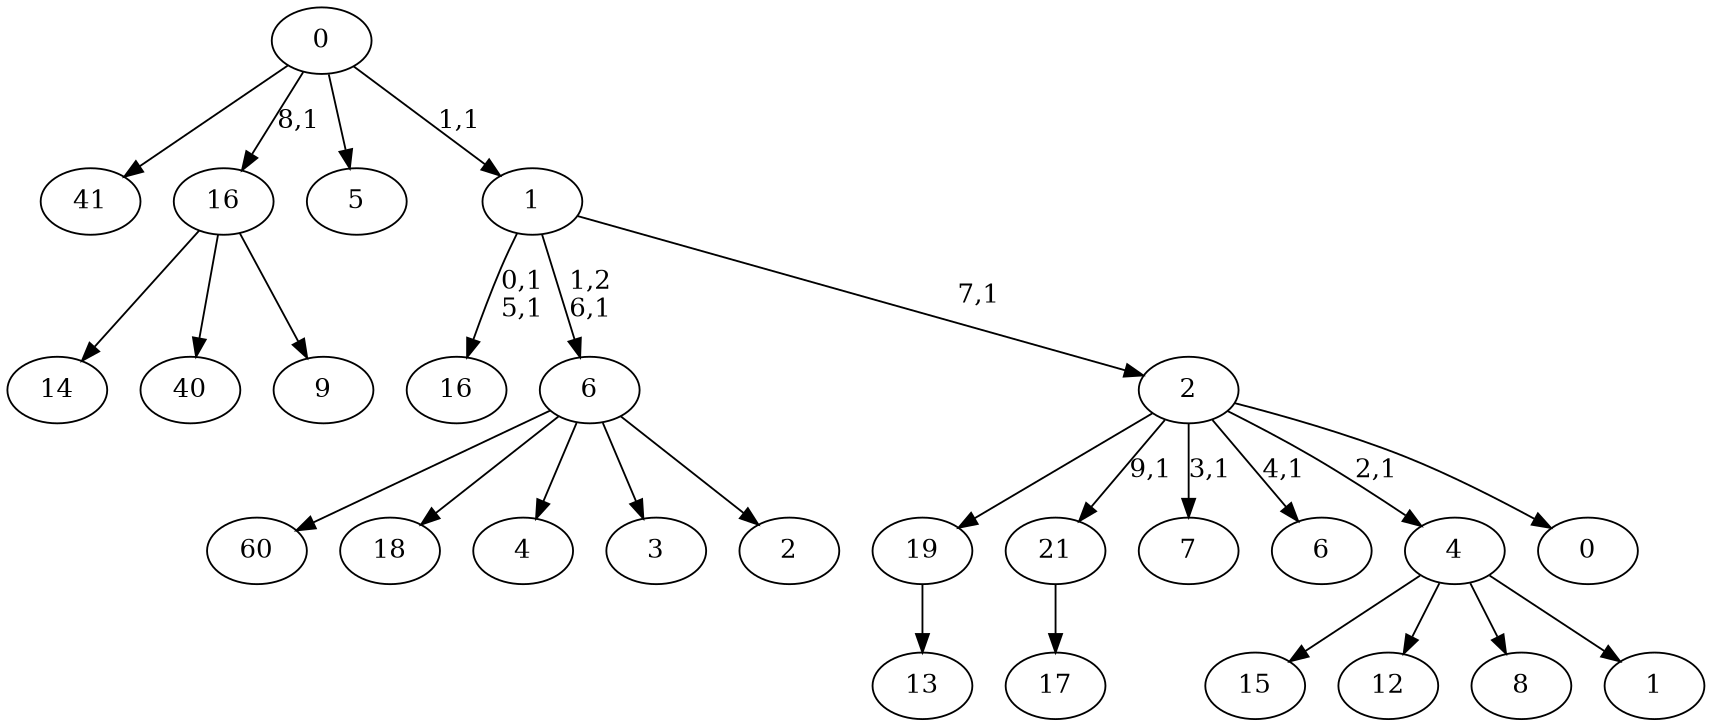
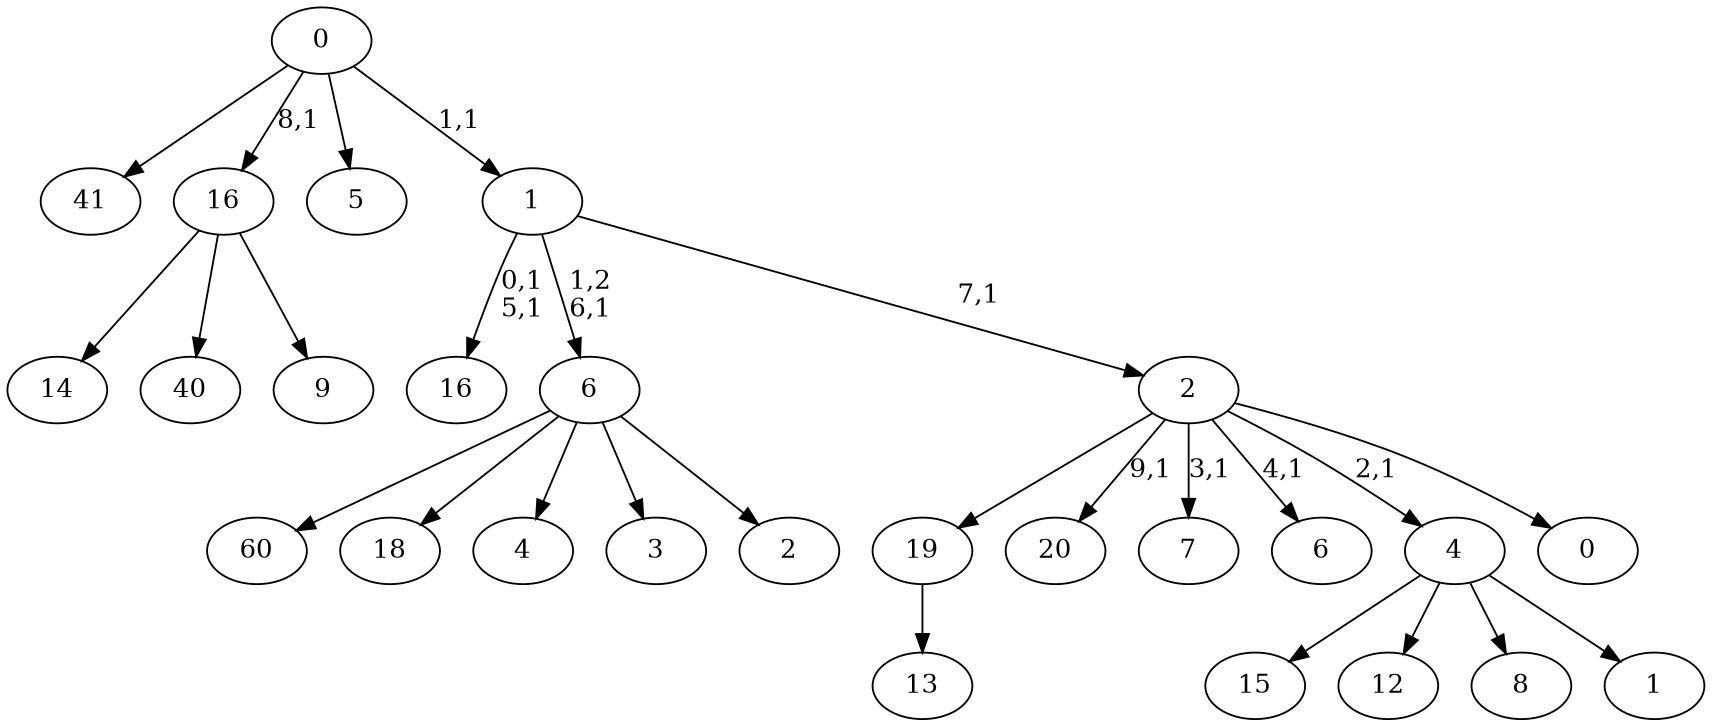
(1056, 551) -> (1056, 551)
(1056, 686) -> none
